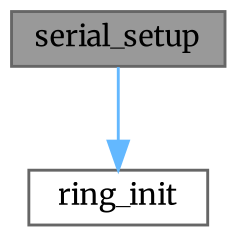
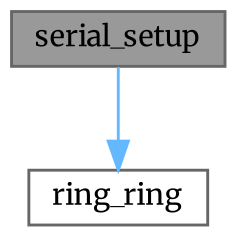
(118, 198) -> (118, 198)
